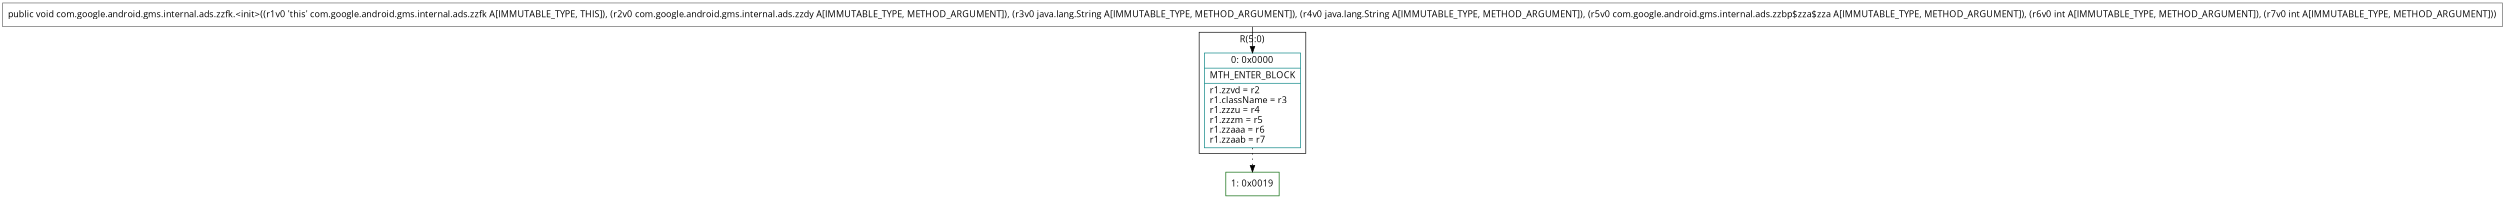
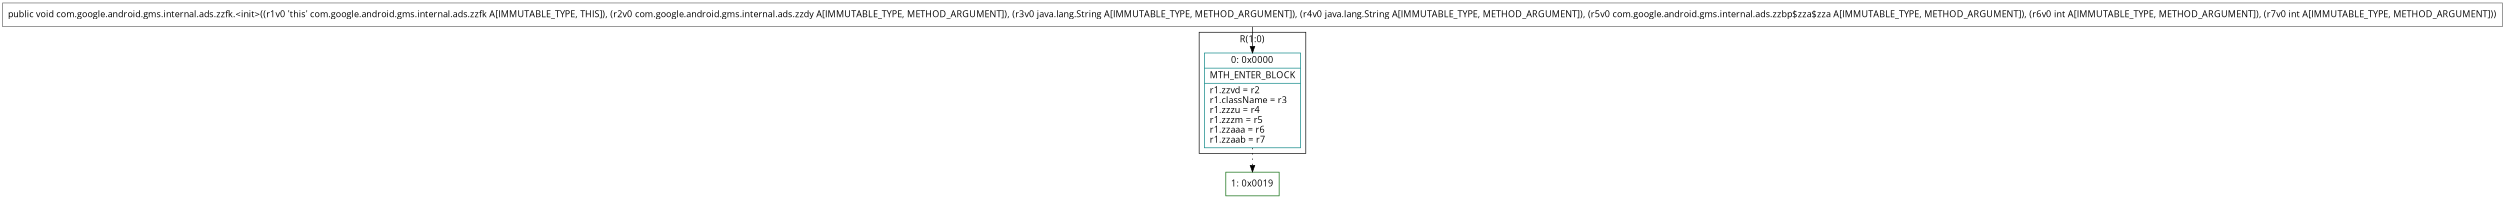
(1252, 40) -> (1252, 40)
